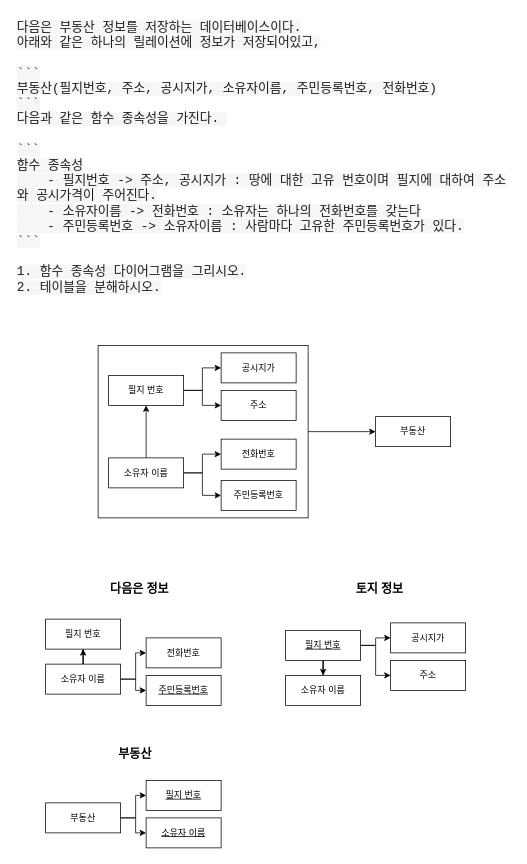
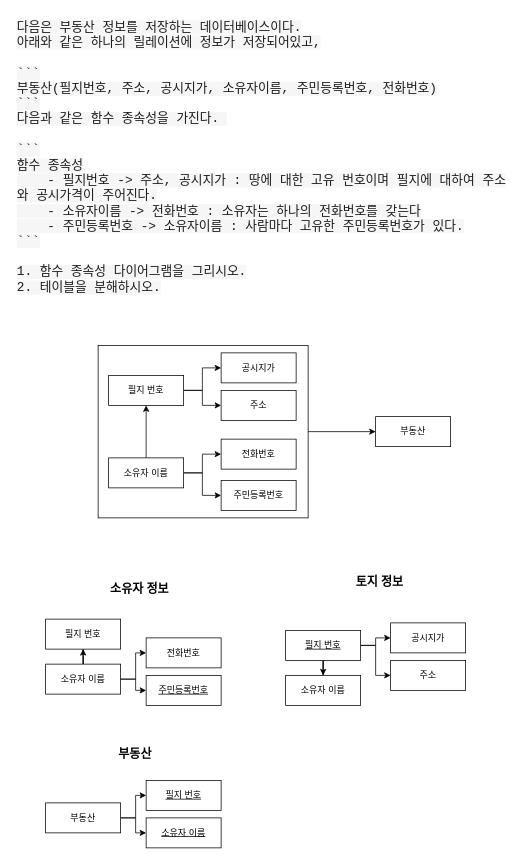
(140, 589) -> (140, 589)
(379, 589) -> (379, 582)
